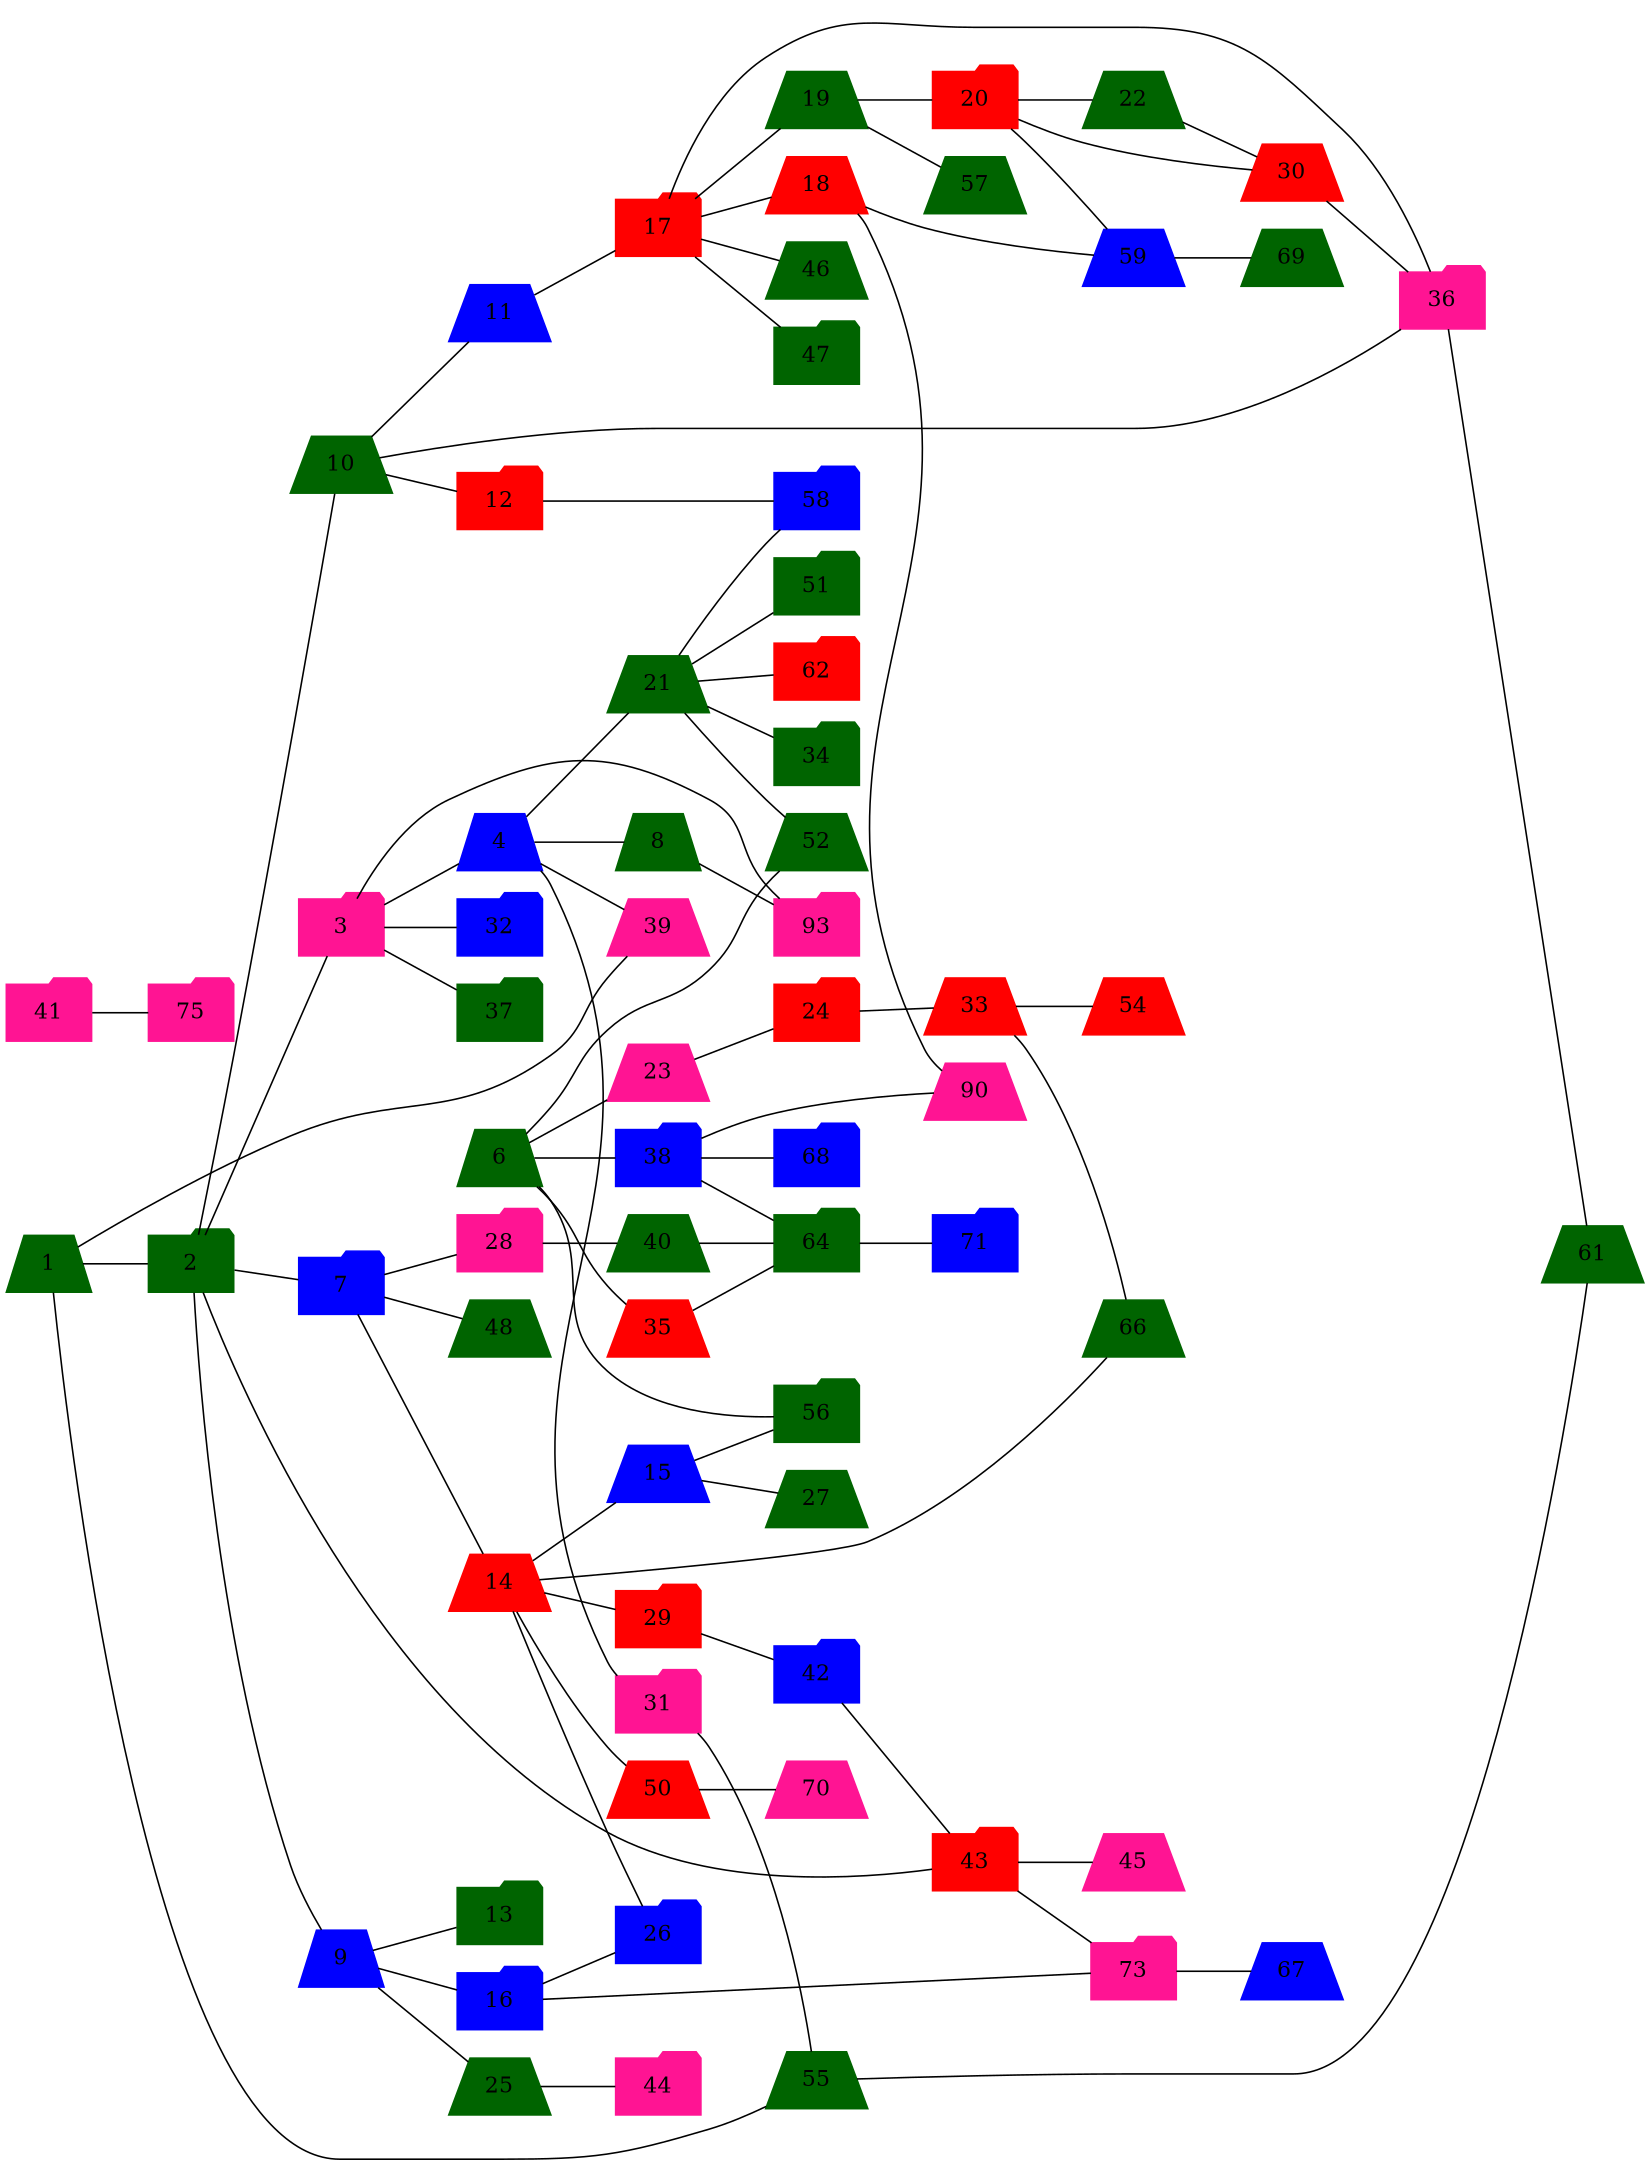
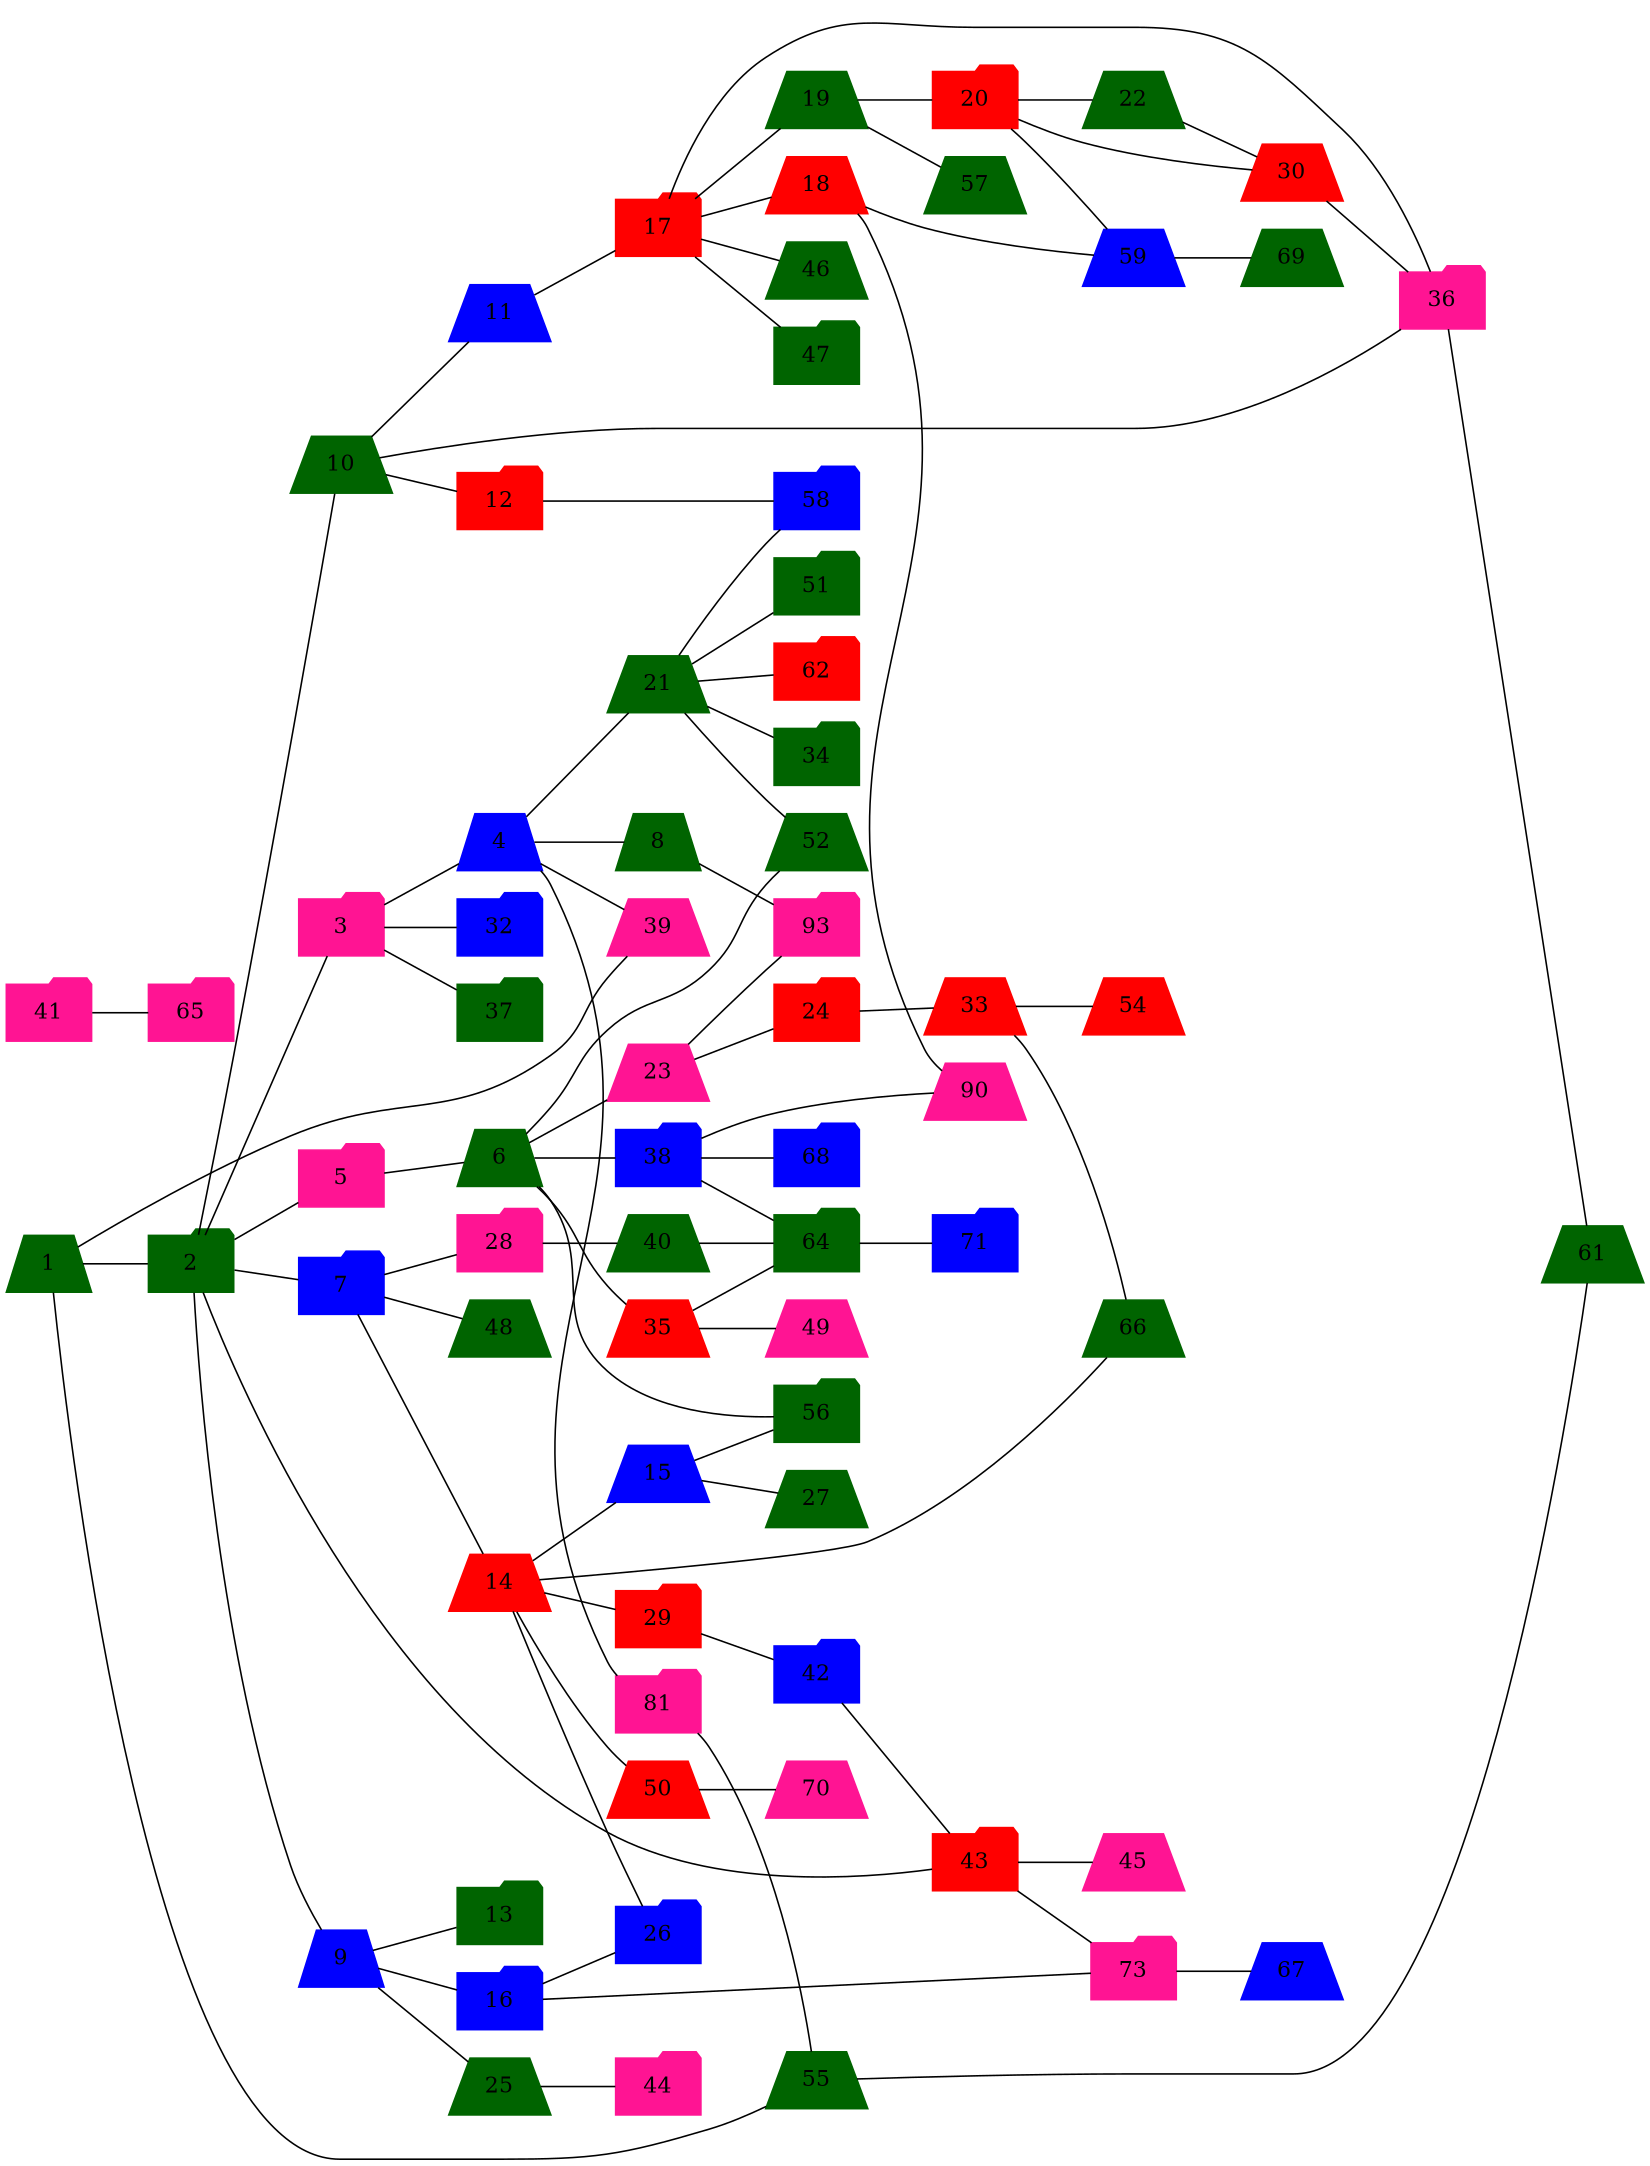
(560, 763) -> (734, 1000)
(191, 1013) -> (191, 1013)
none -> (341, 1179)
none -> (817, 1329)
(658, 1704) -> (658, 1704)
